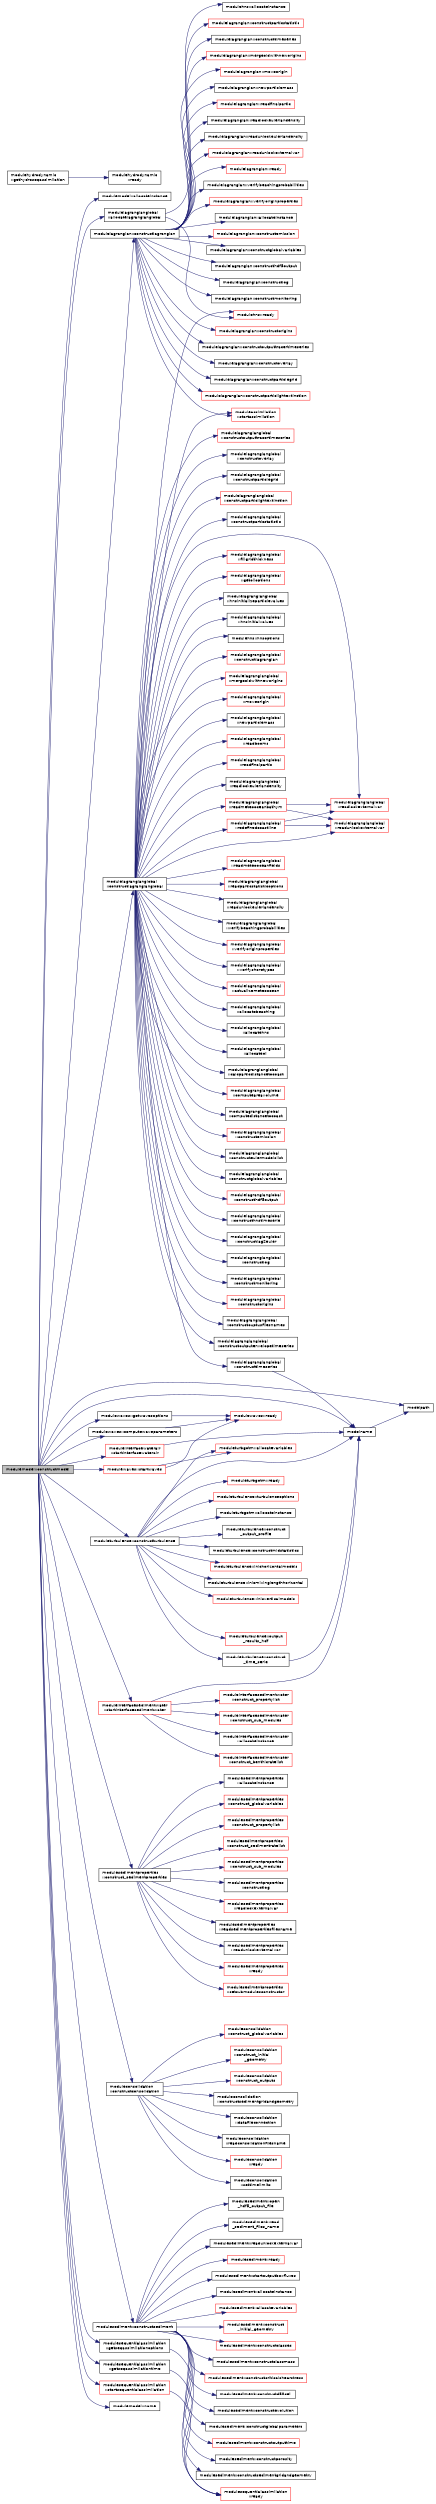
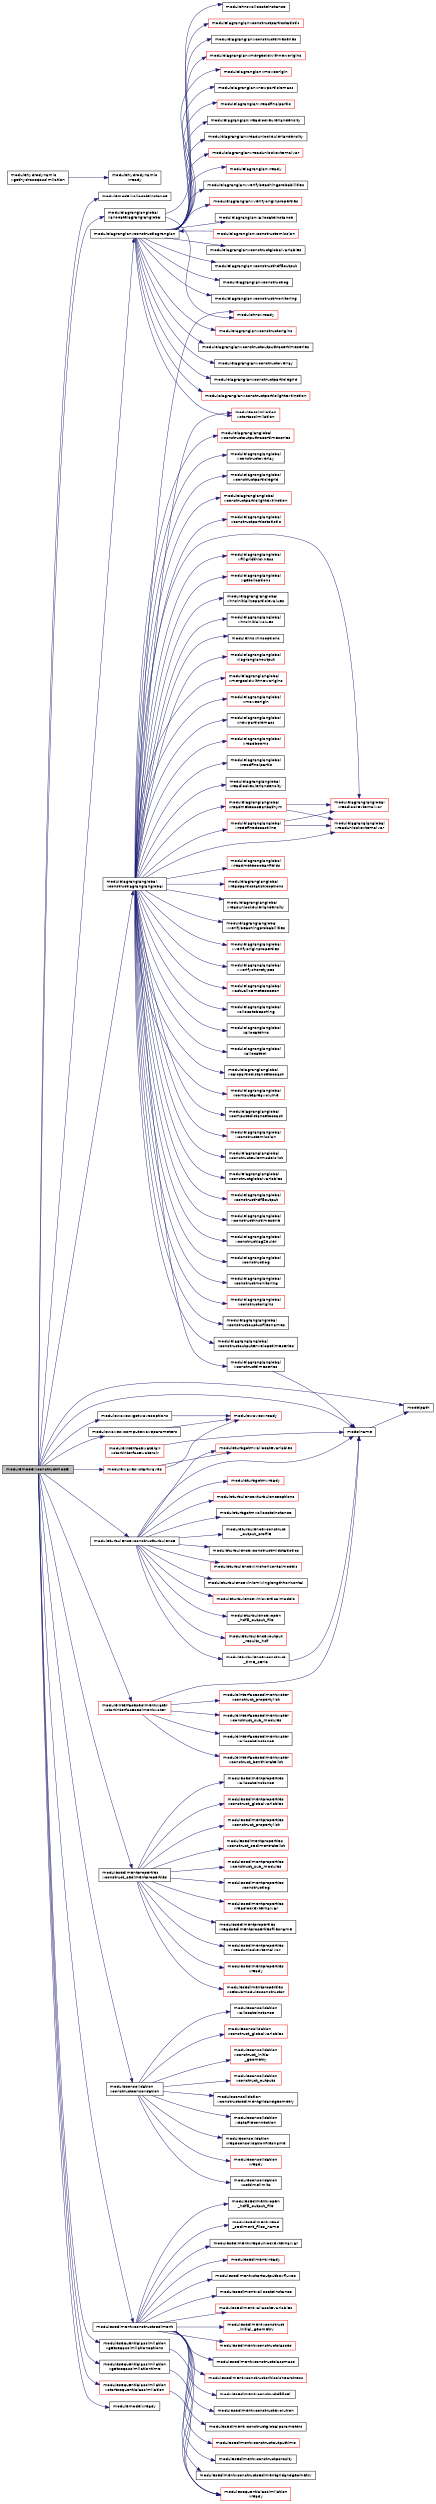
(194, 237) -> (198, 231)
(256, 520) -> (256, 520)
(256, 657) -> (256, 657)
(256, 763) -> (256, 763)
(80, 1461) -> none
none -> (256, 1618)
none -> (256, 2011)
(135, 2406) -> (135, 2406)
